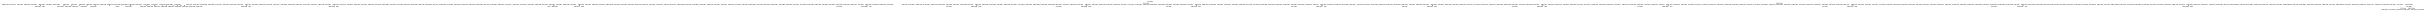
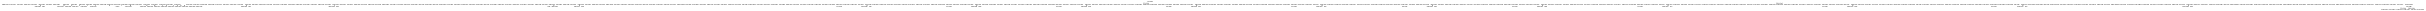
none -> (897, 5)
